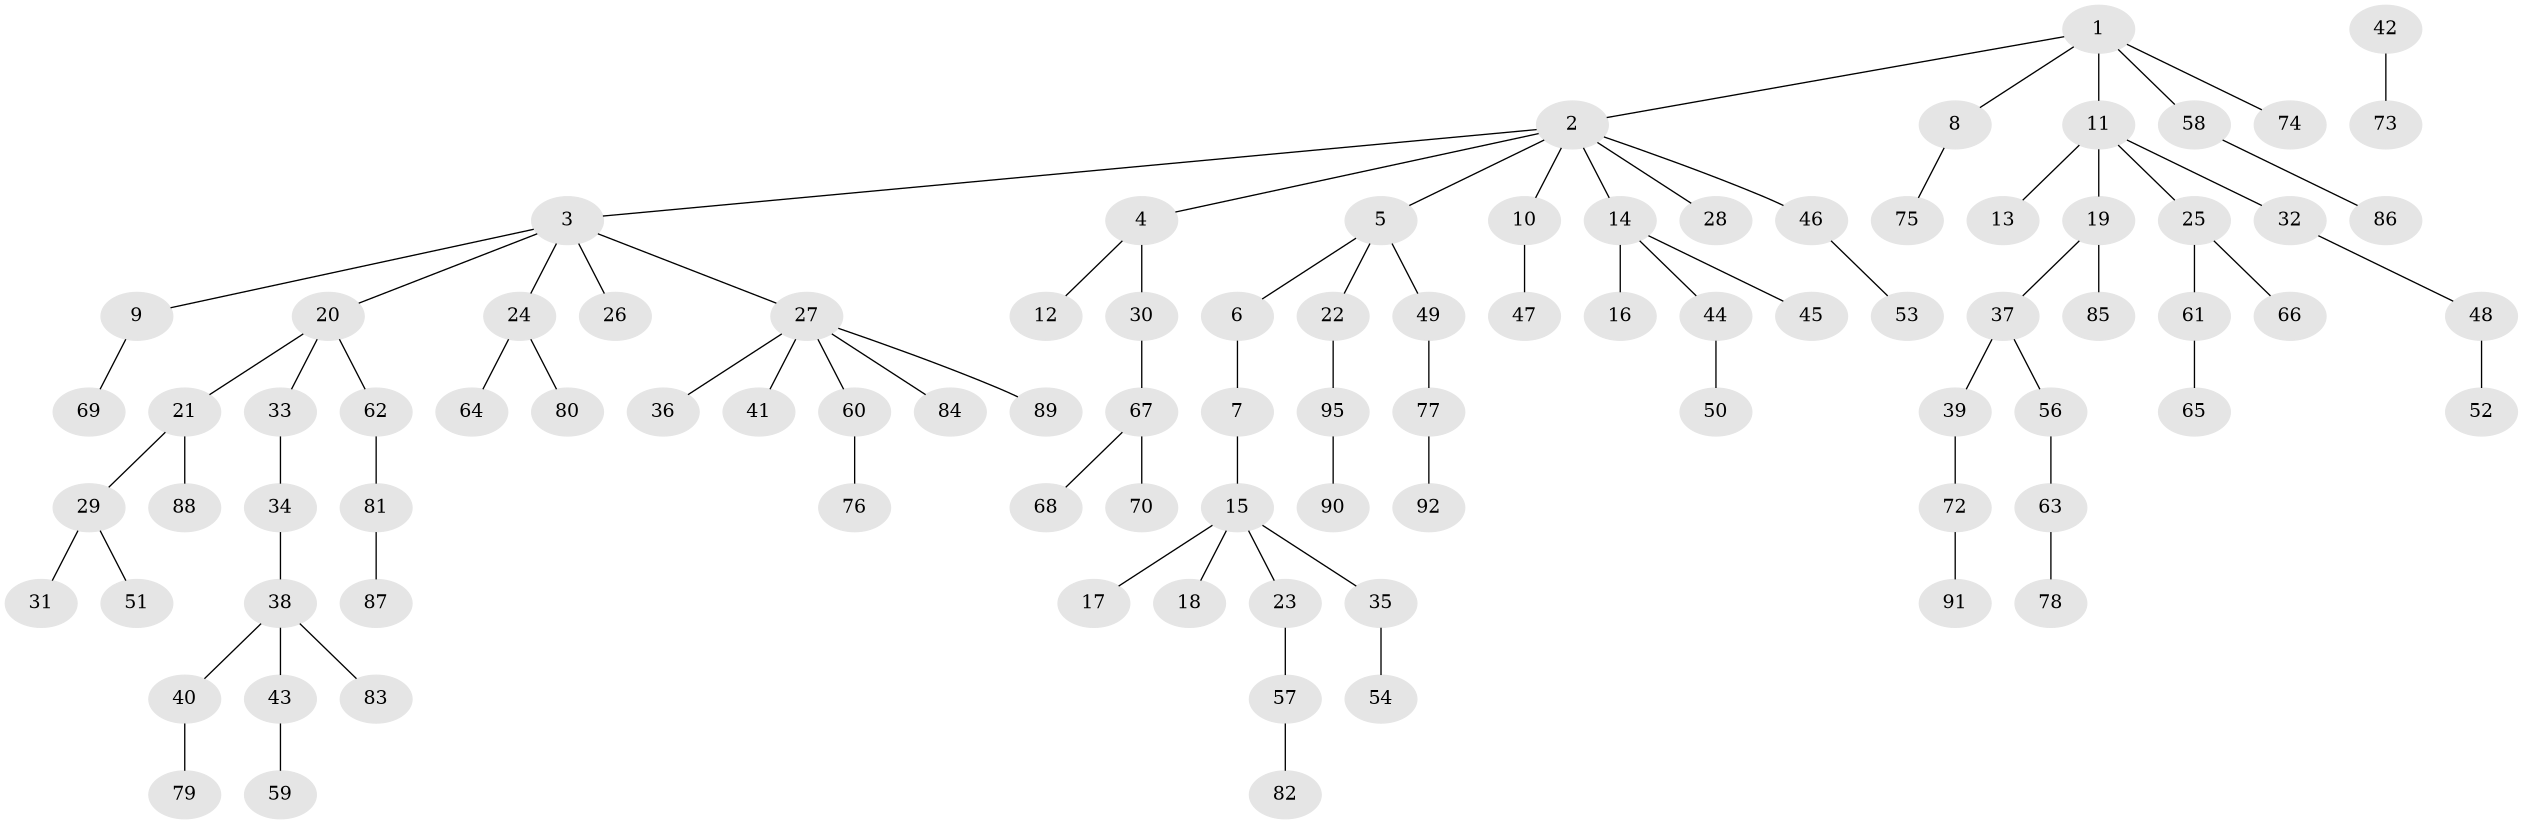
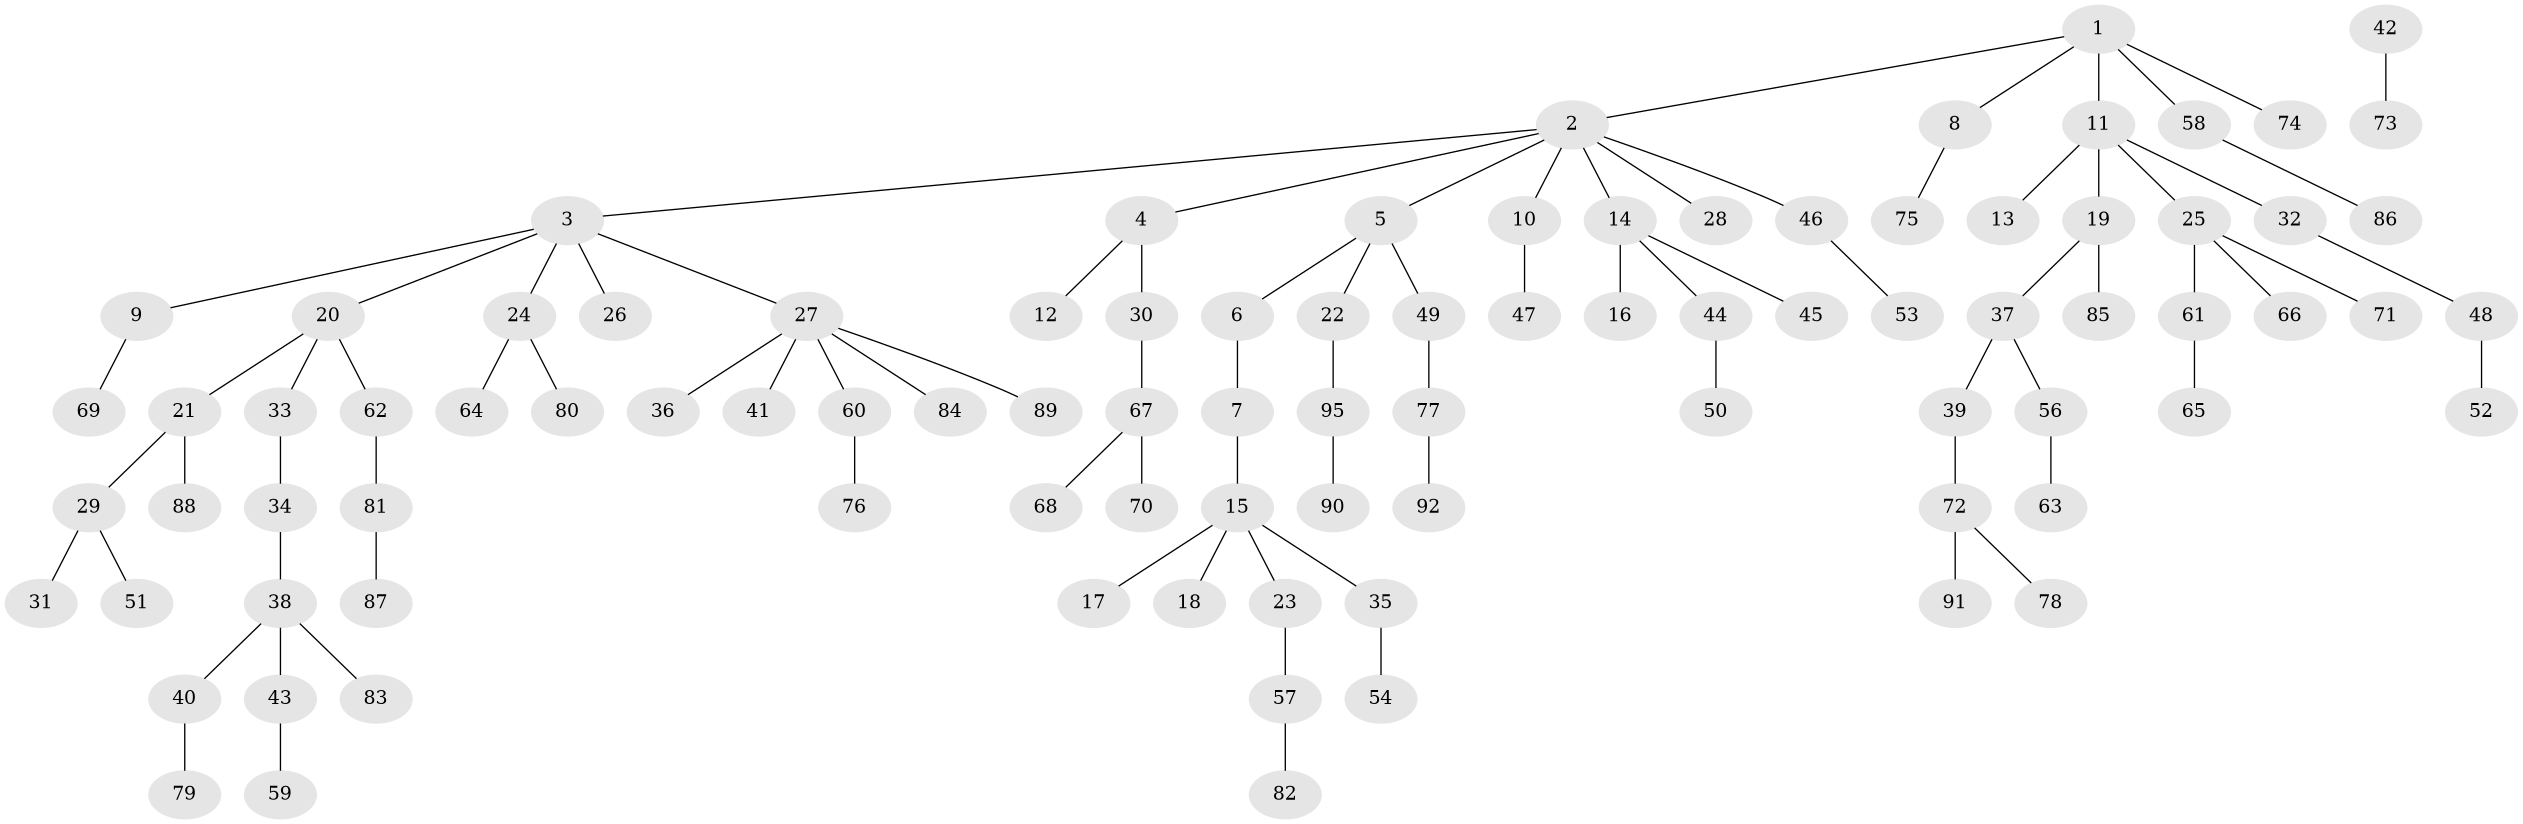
none -> (2386, 316)
(2051, 556) -> (2003, 555)
